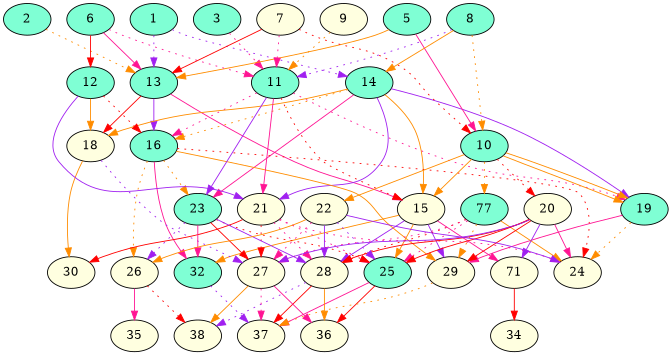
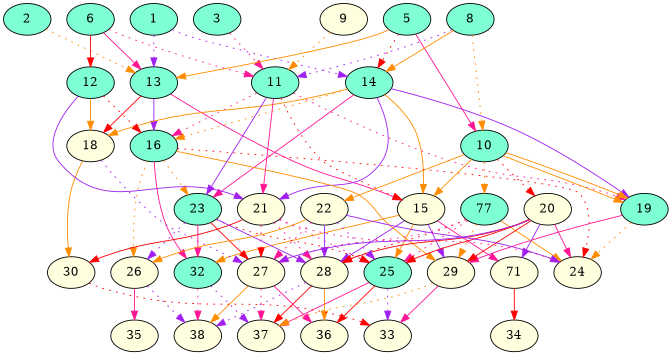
(280, 19) -> none
none -> (392, 45)
none -> (198, 298)
(163, 301) -> (169, 307)
none -> (388, 336)
